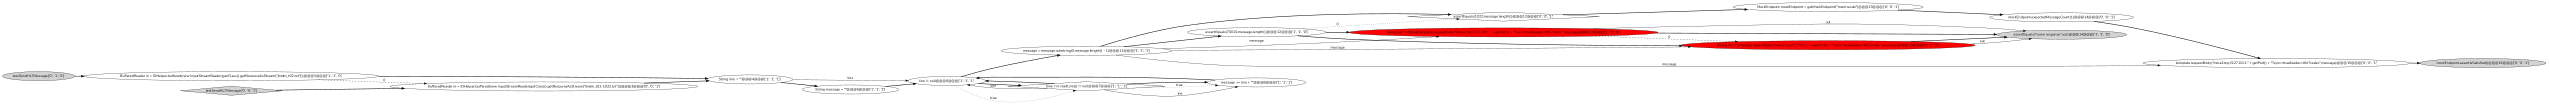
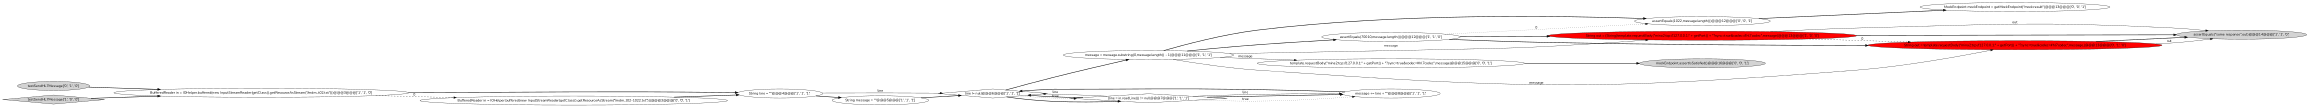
(1504, 17) -> (1702, 21)
(2062, 17) -> none
(947, 81) -> (993, 94)
(231, 91) -> none
none -> (54, 100)
